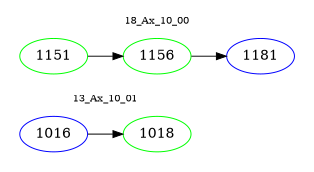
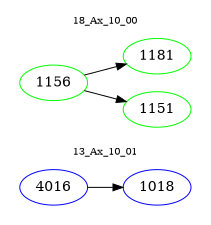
(100, 56) -> (100, 95)
(261, 56) -> (157, 56)
(54, 134) -> (54, 187)
(157, 134) -> (157, 187)
